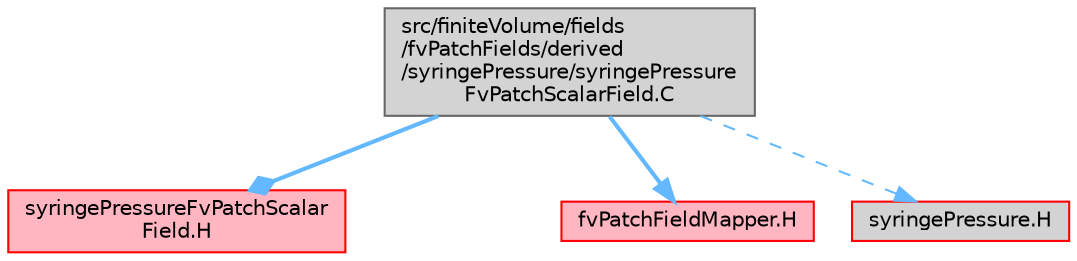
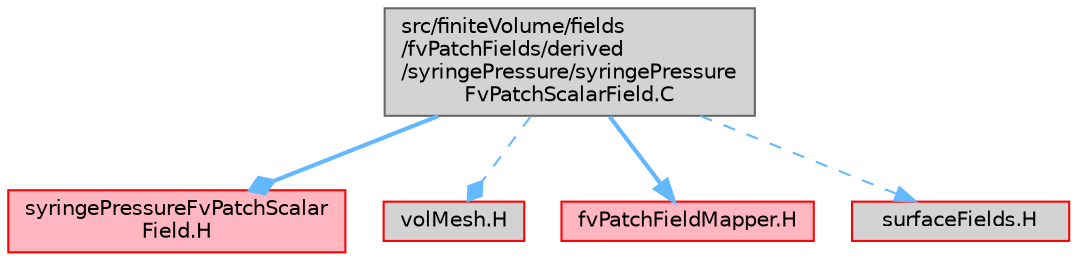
none -> (454, 221)
(961, 221) -> (961, 221)
